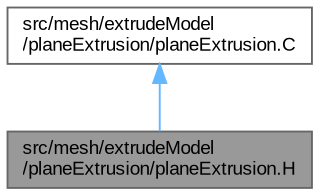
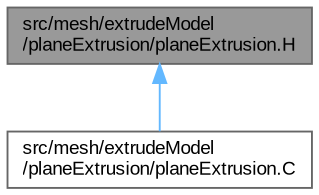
(160, 107) -> (160, 107)
